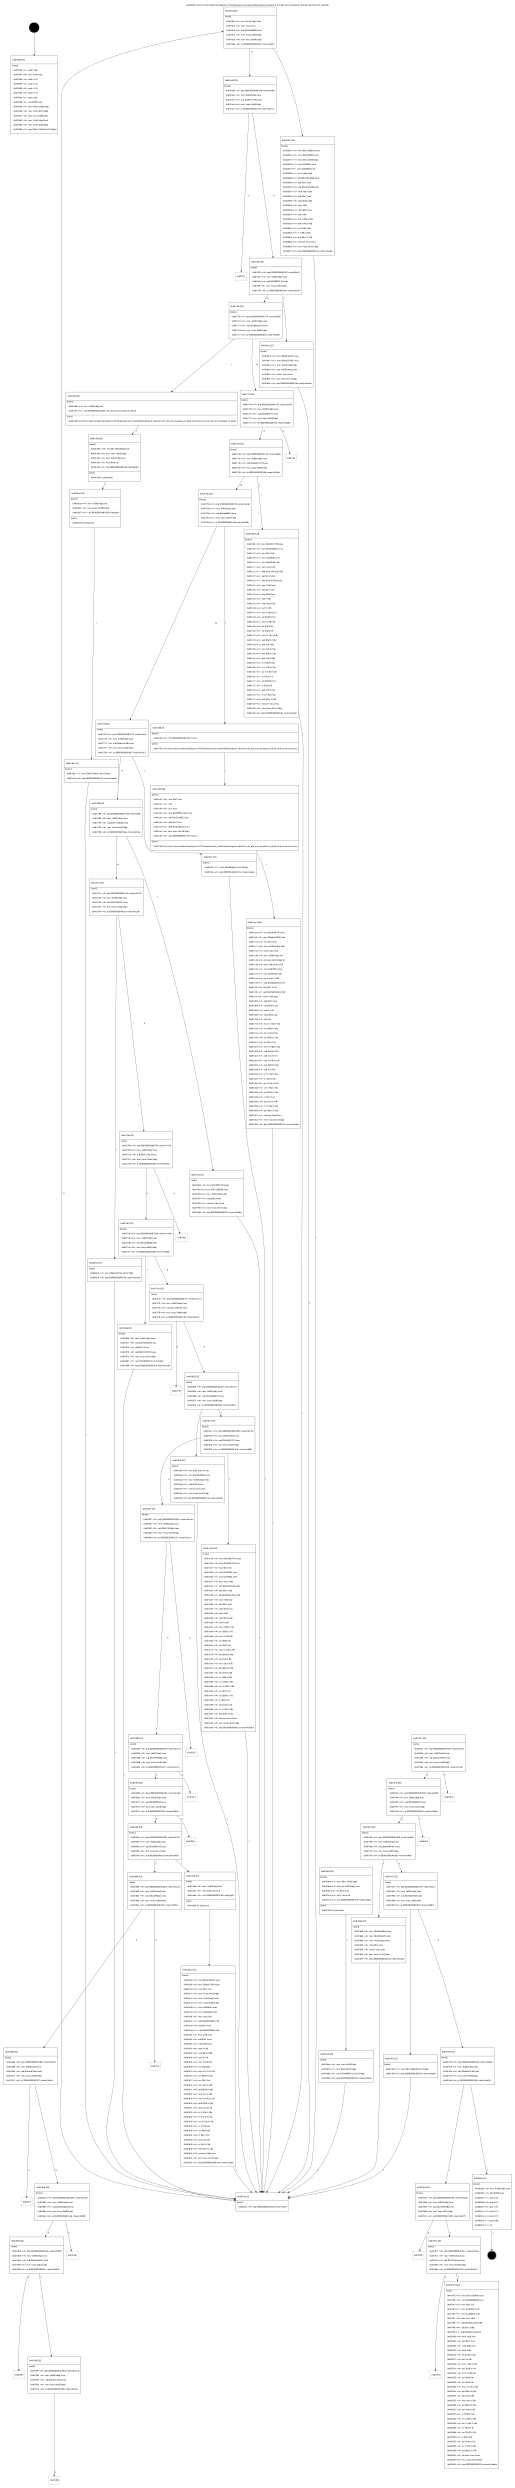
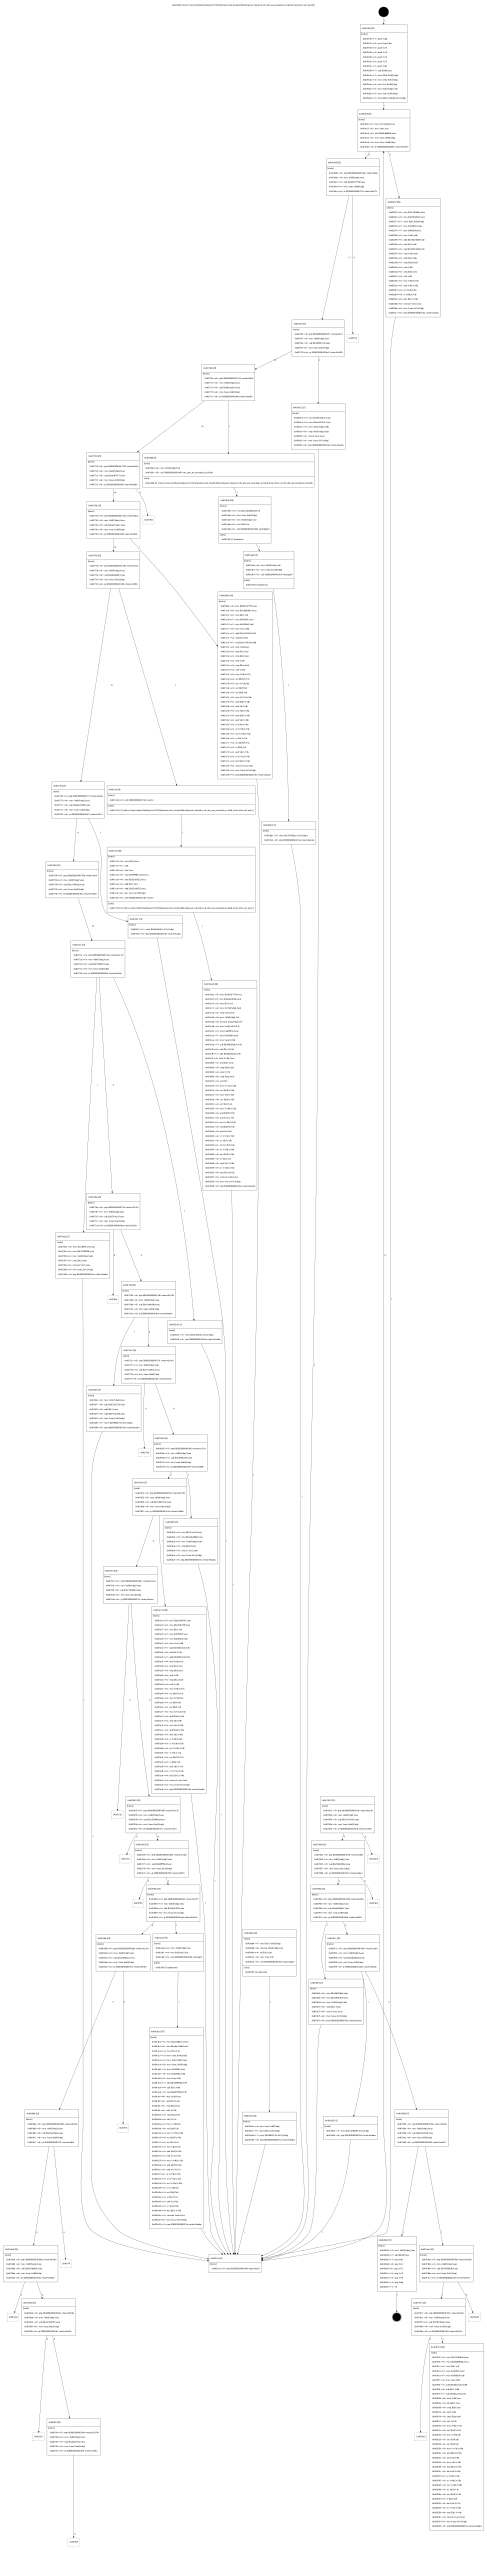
none -> (384, 105)
(179, 1000) -> (90, 1104)
